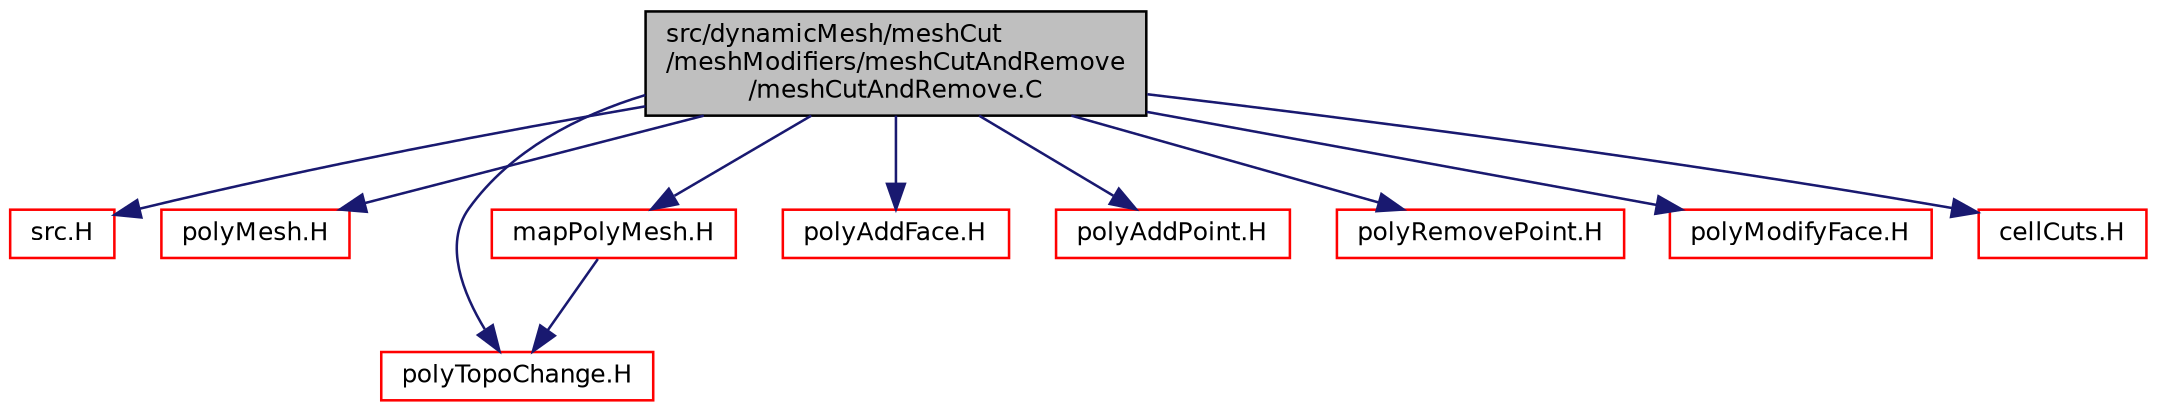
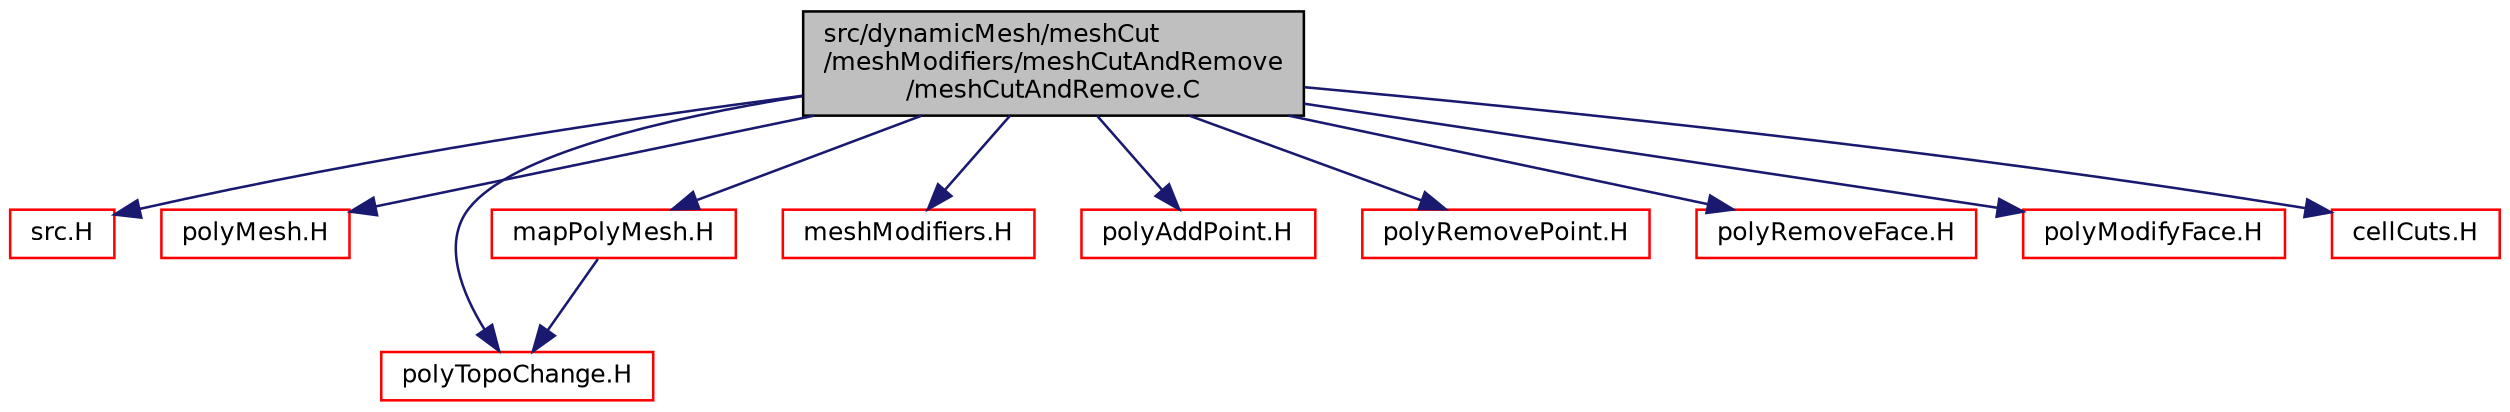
(896, 234) -> (909, 234)
none -> (1836, 234)
